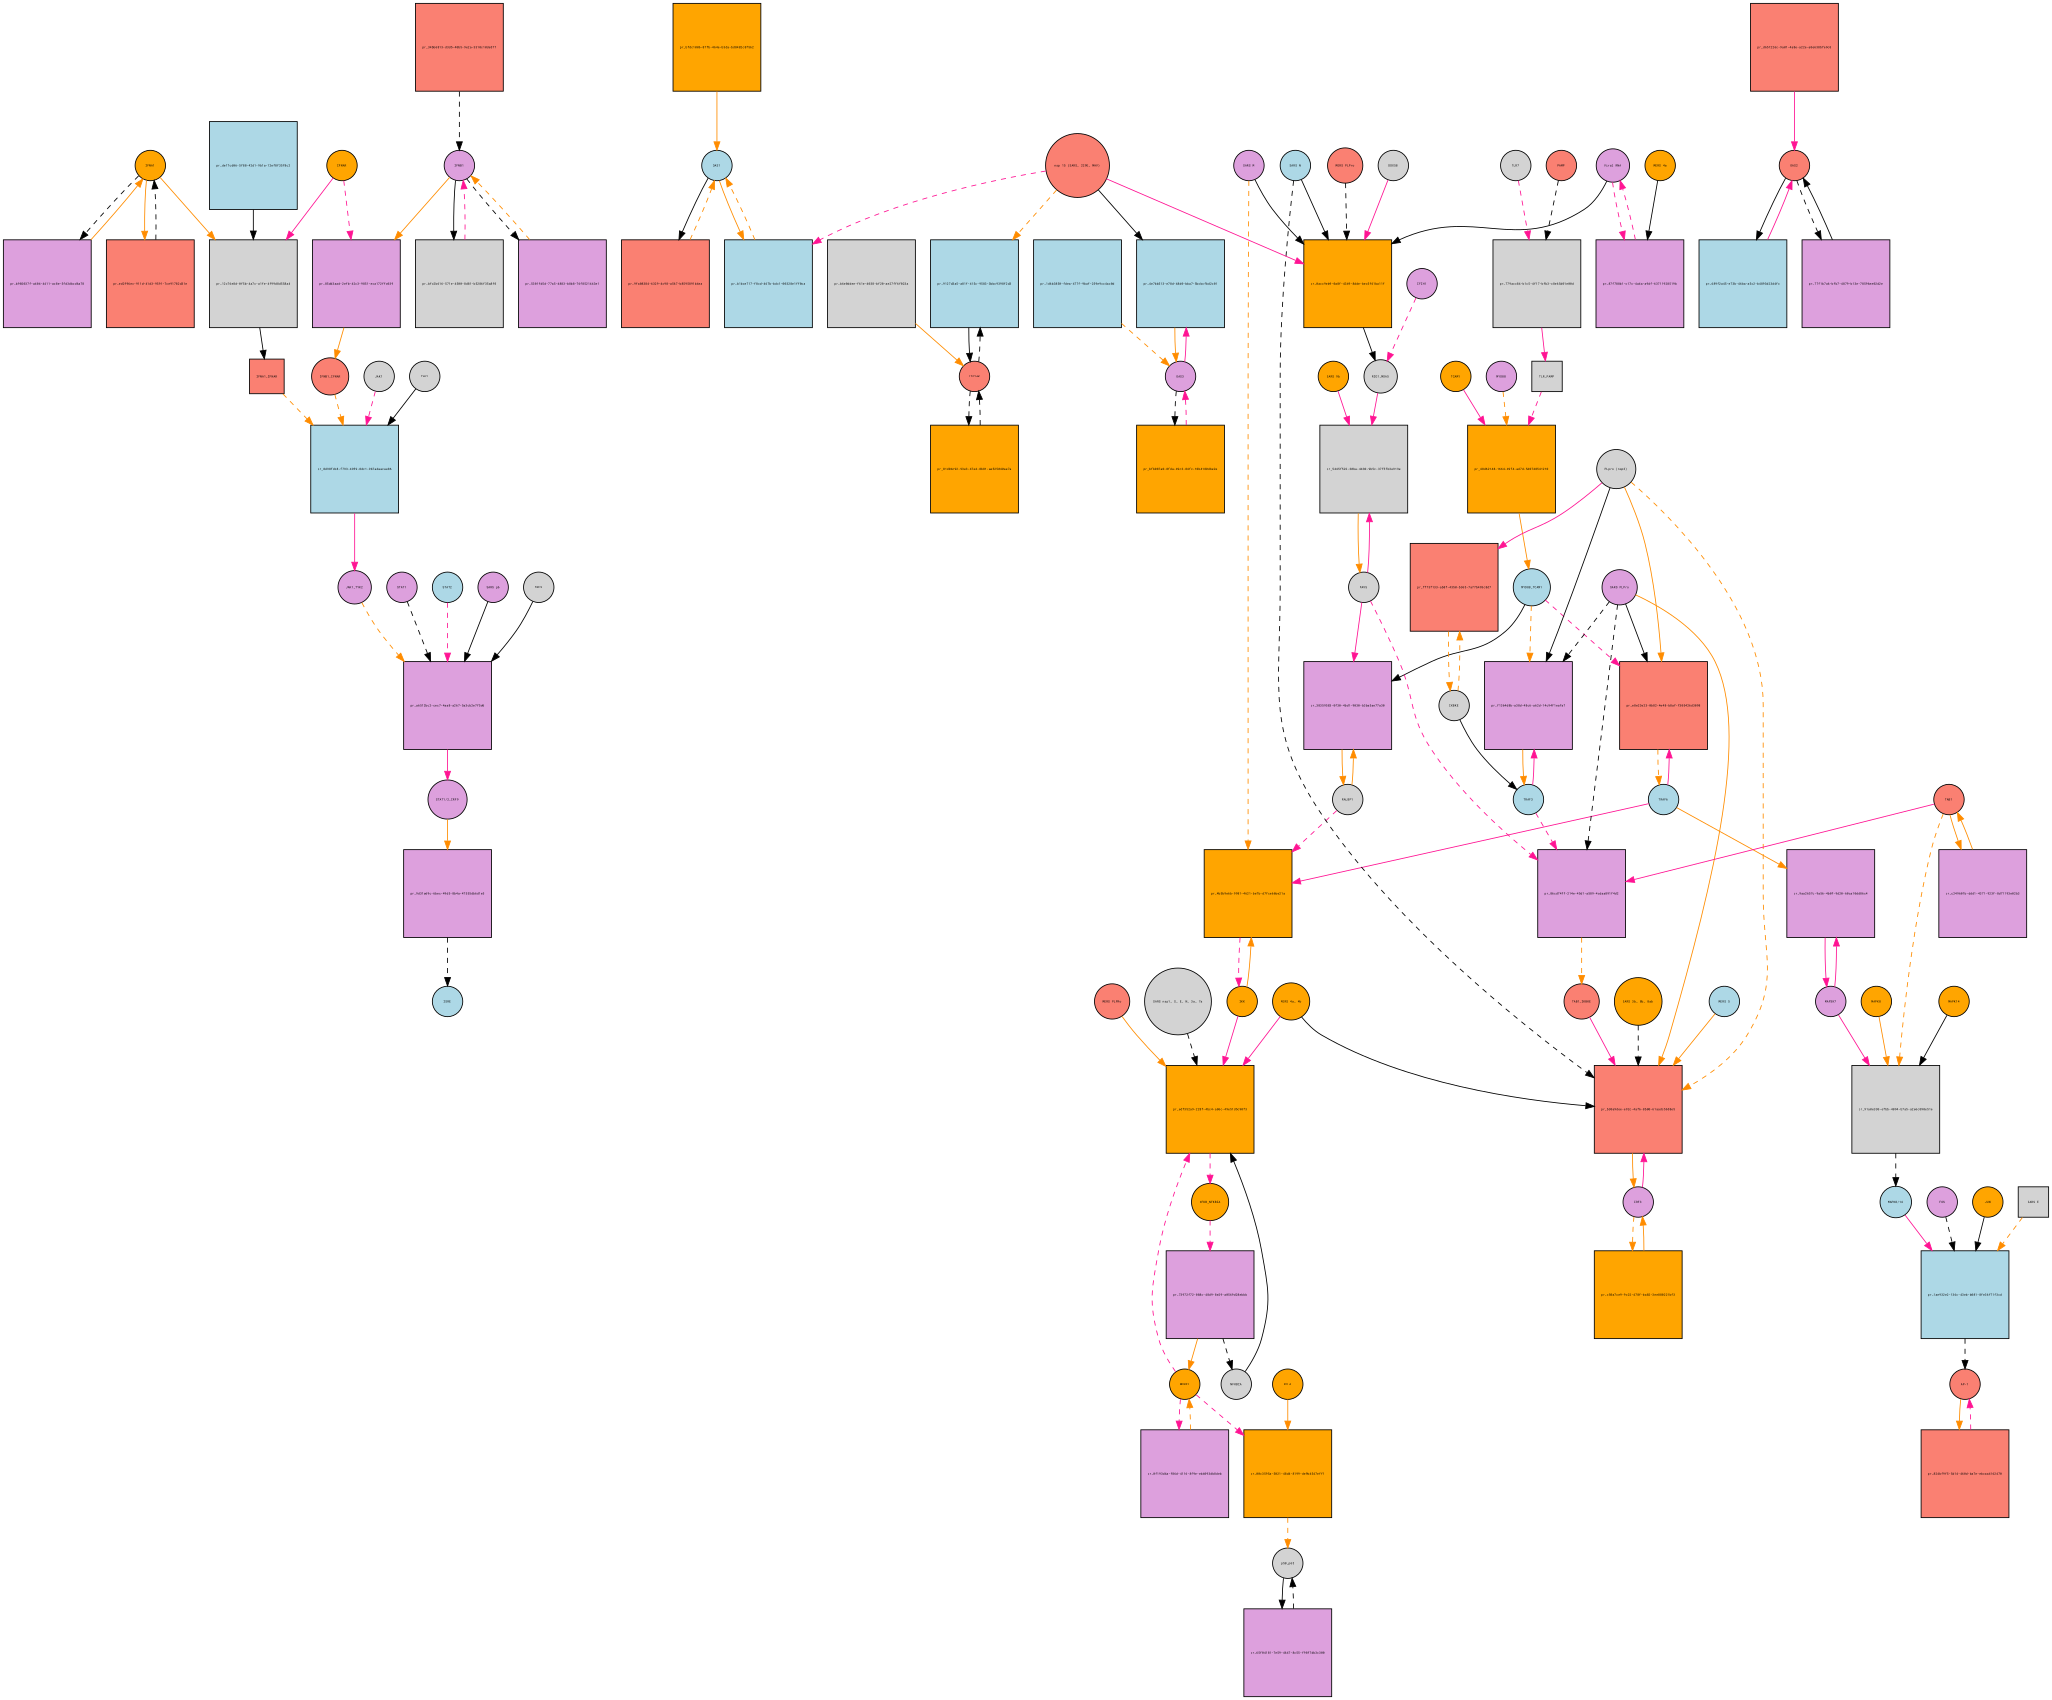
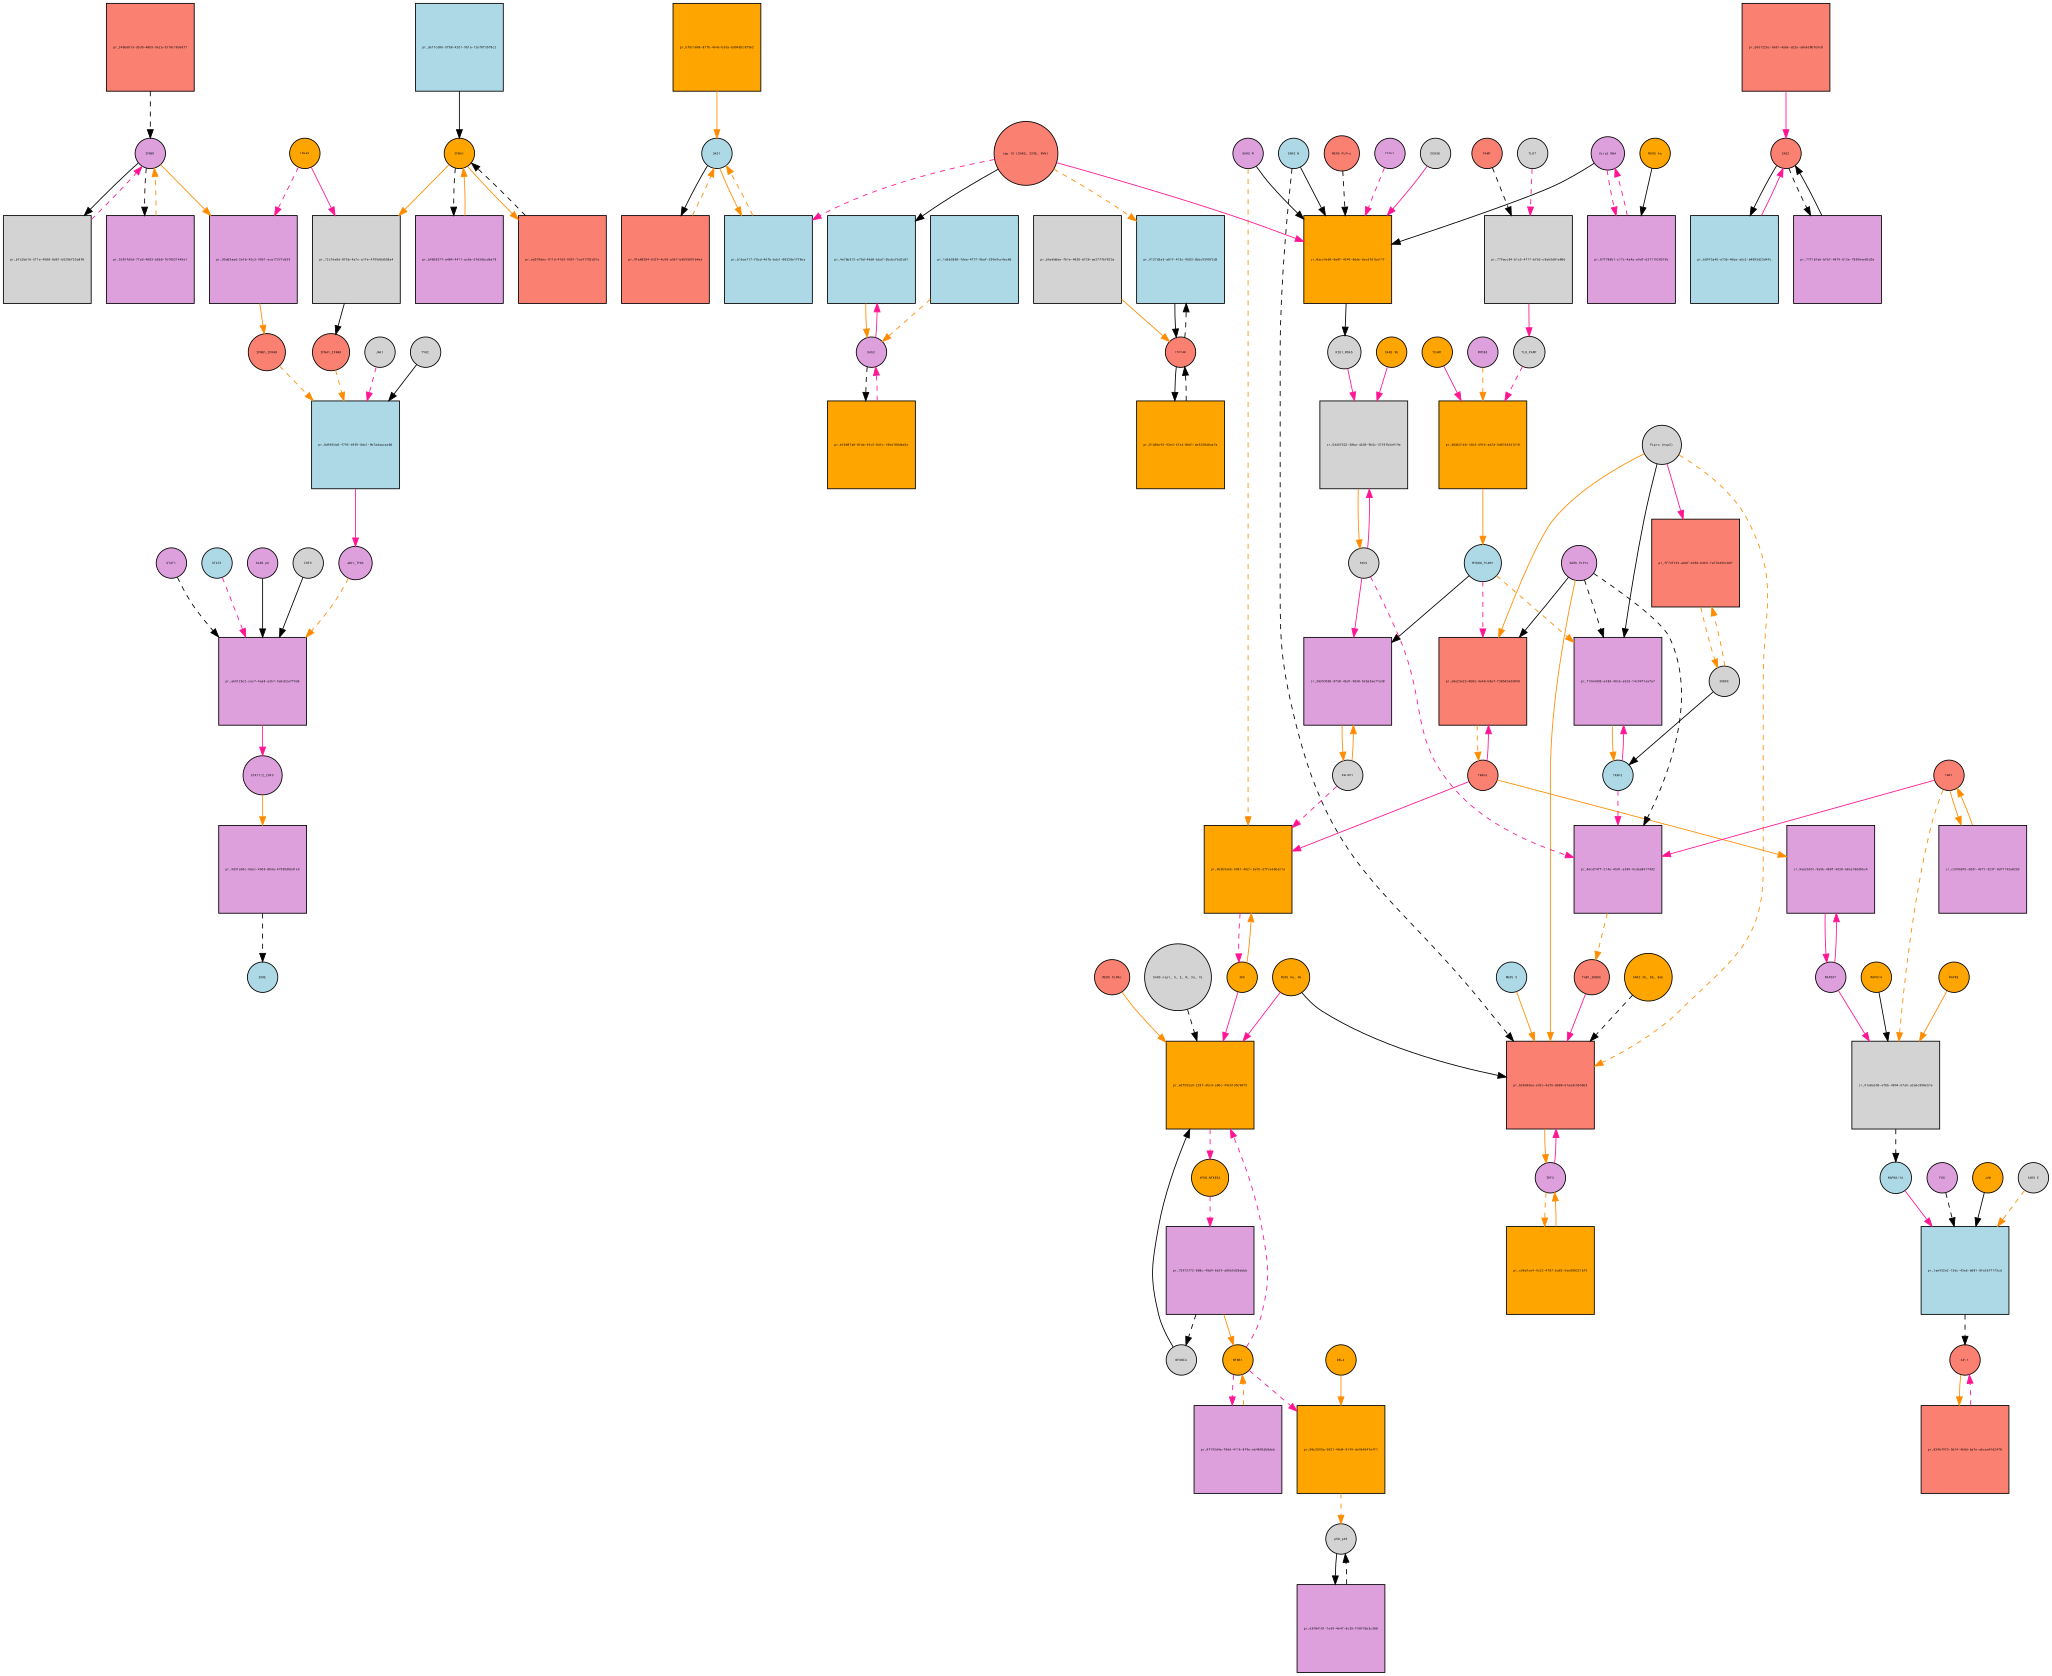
(253, 220) -> (459, 110)
(1403, 326) -> (1377, 188)
(267, 376) -> (331, 352)
(1547, 376) -> (1529, 352)
(969, 404) -> (1175, 379)
(1664, 800) -> (1483, 775)
(2033, 1202) -> (2033, 1178)
